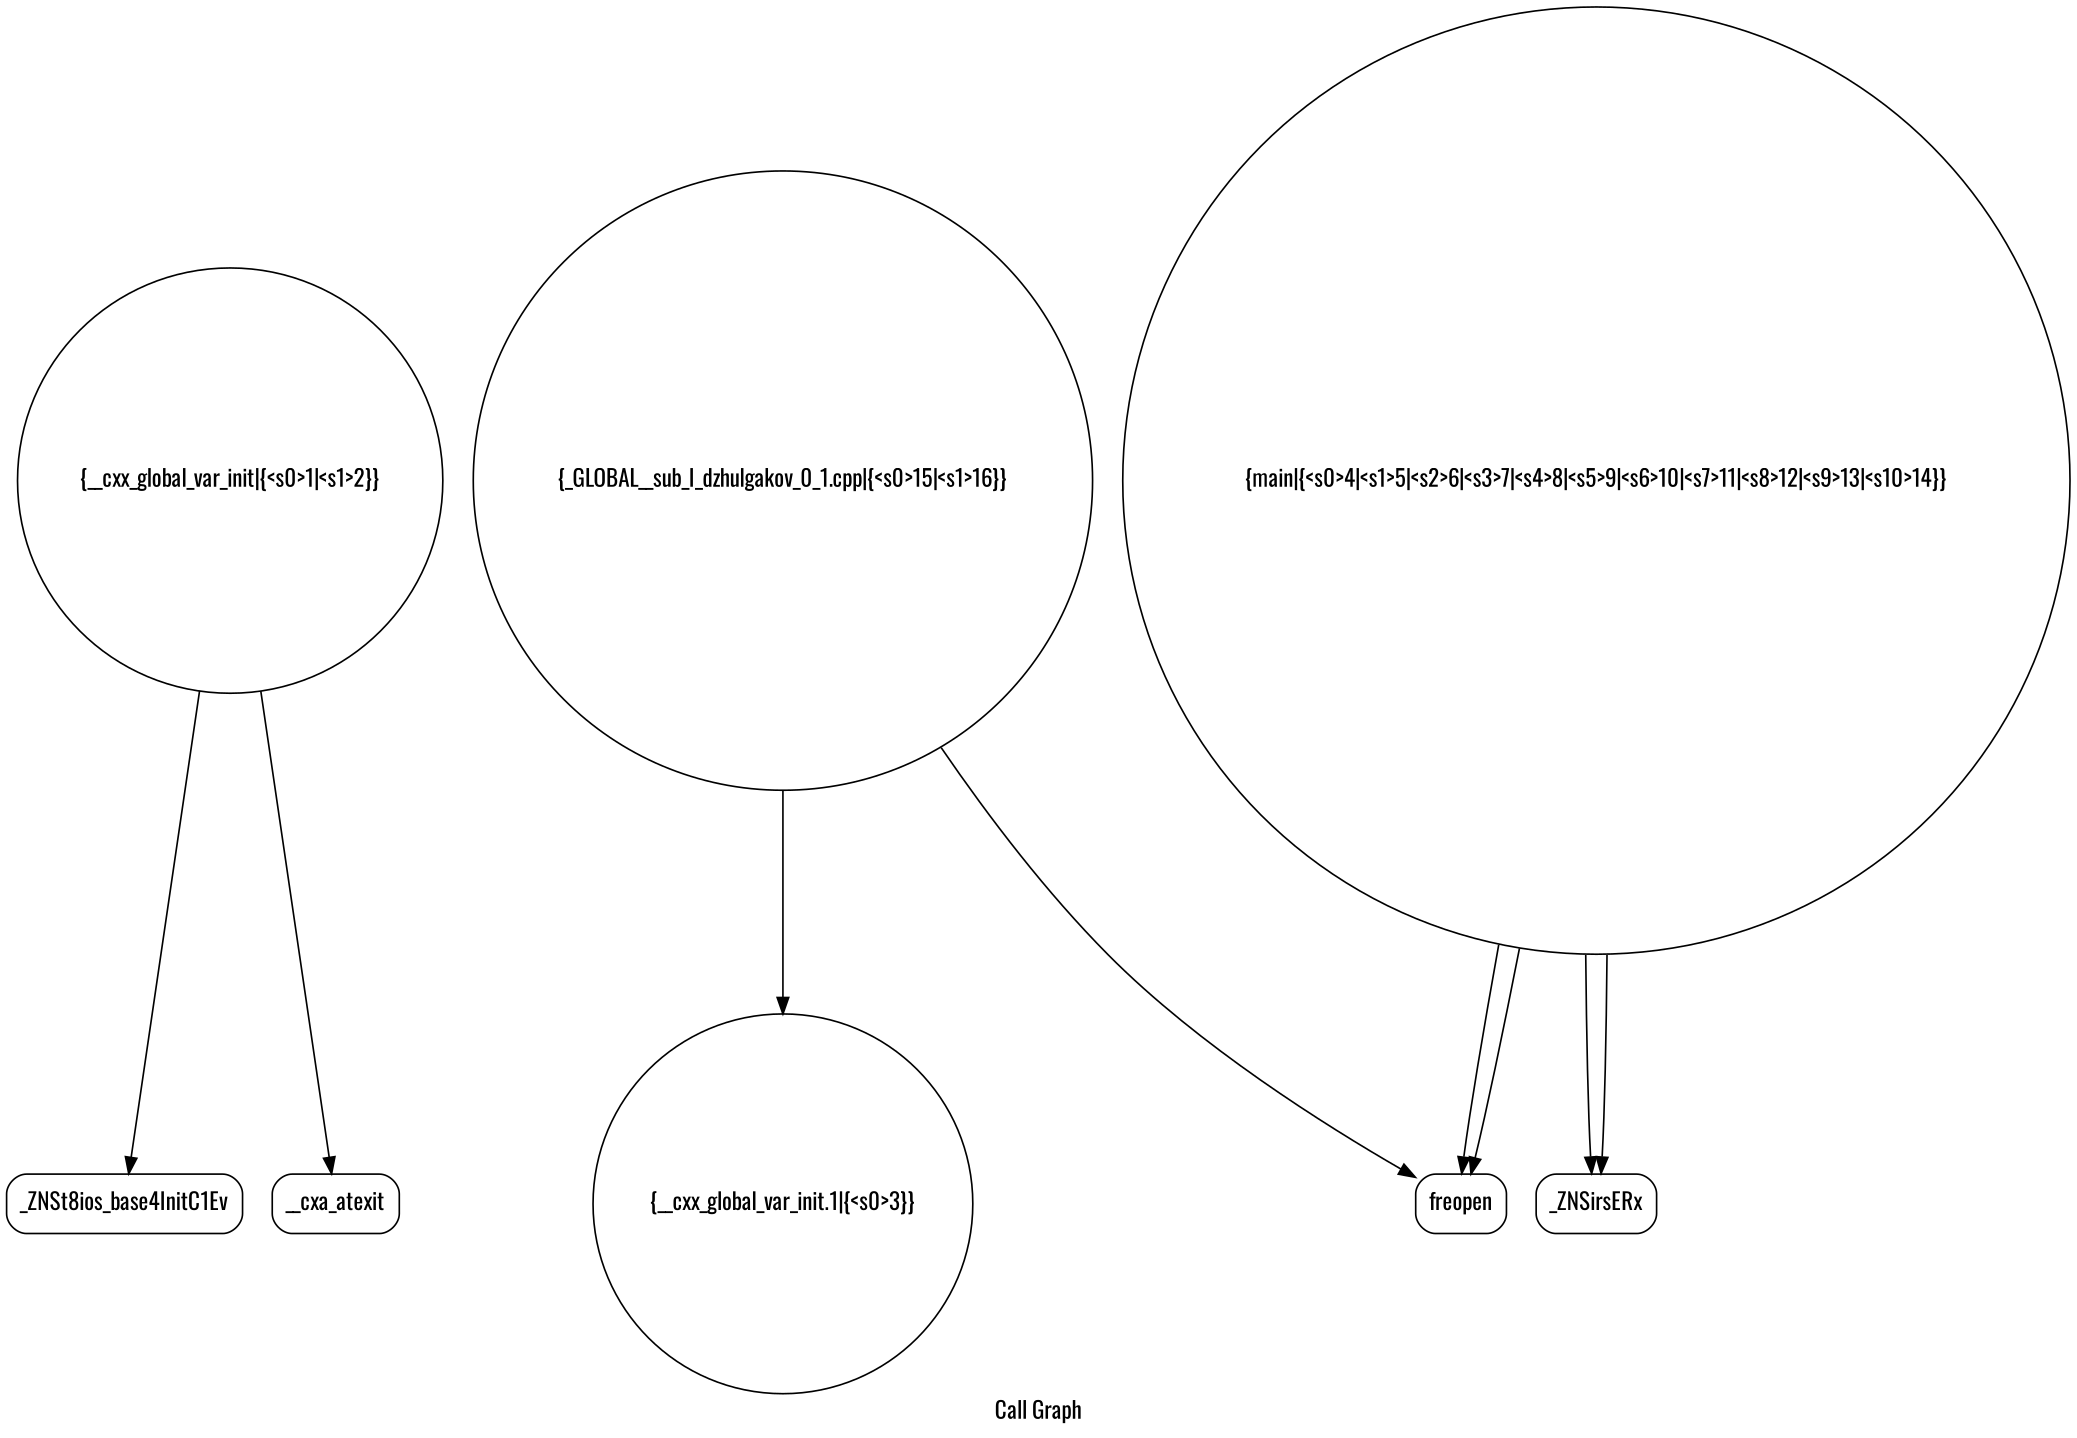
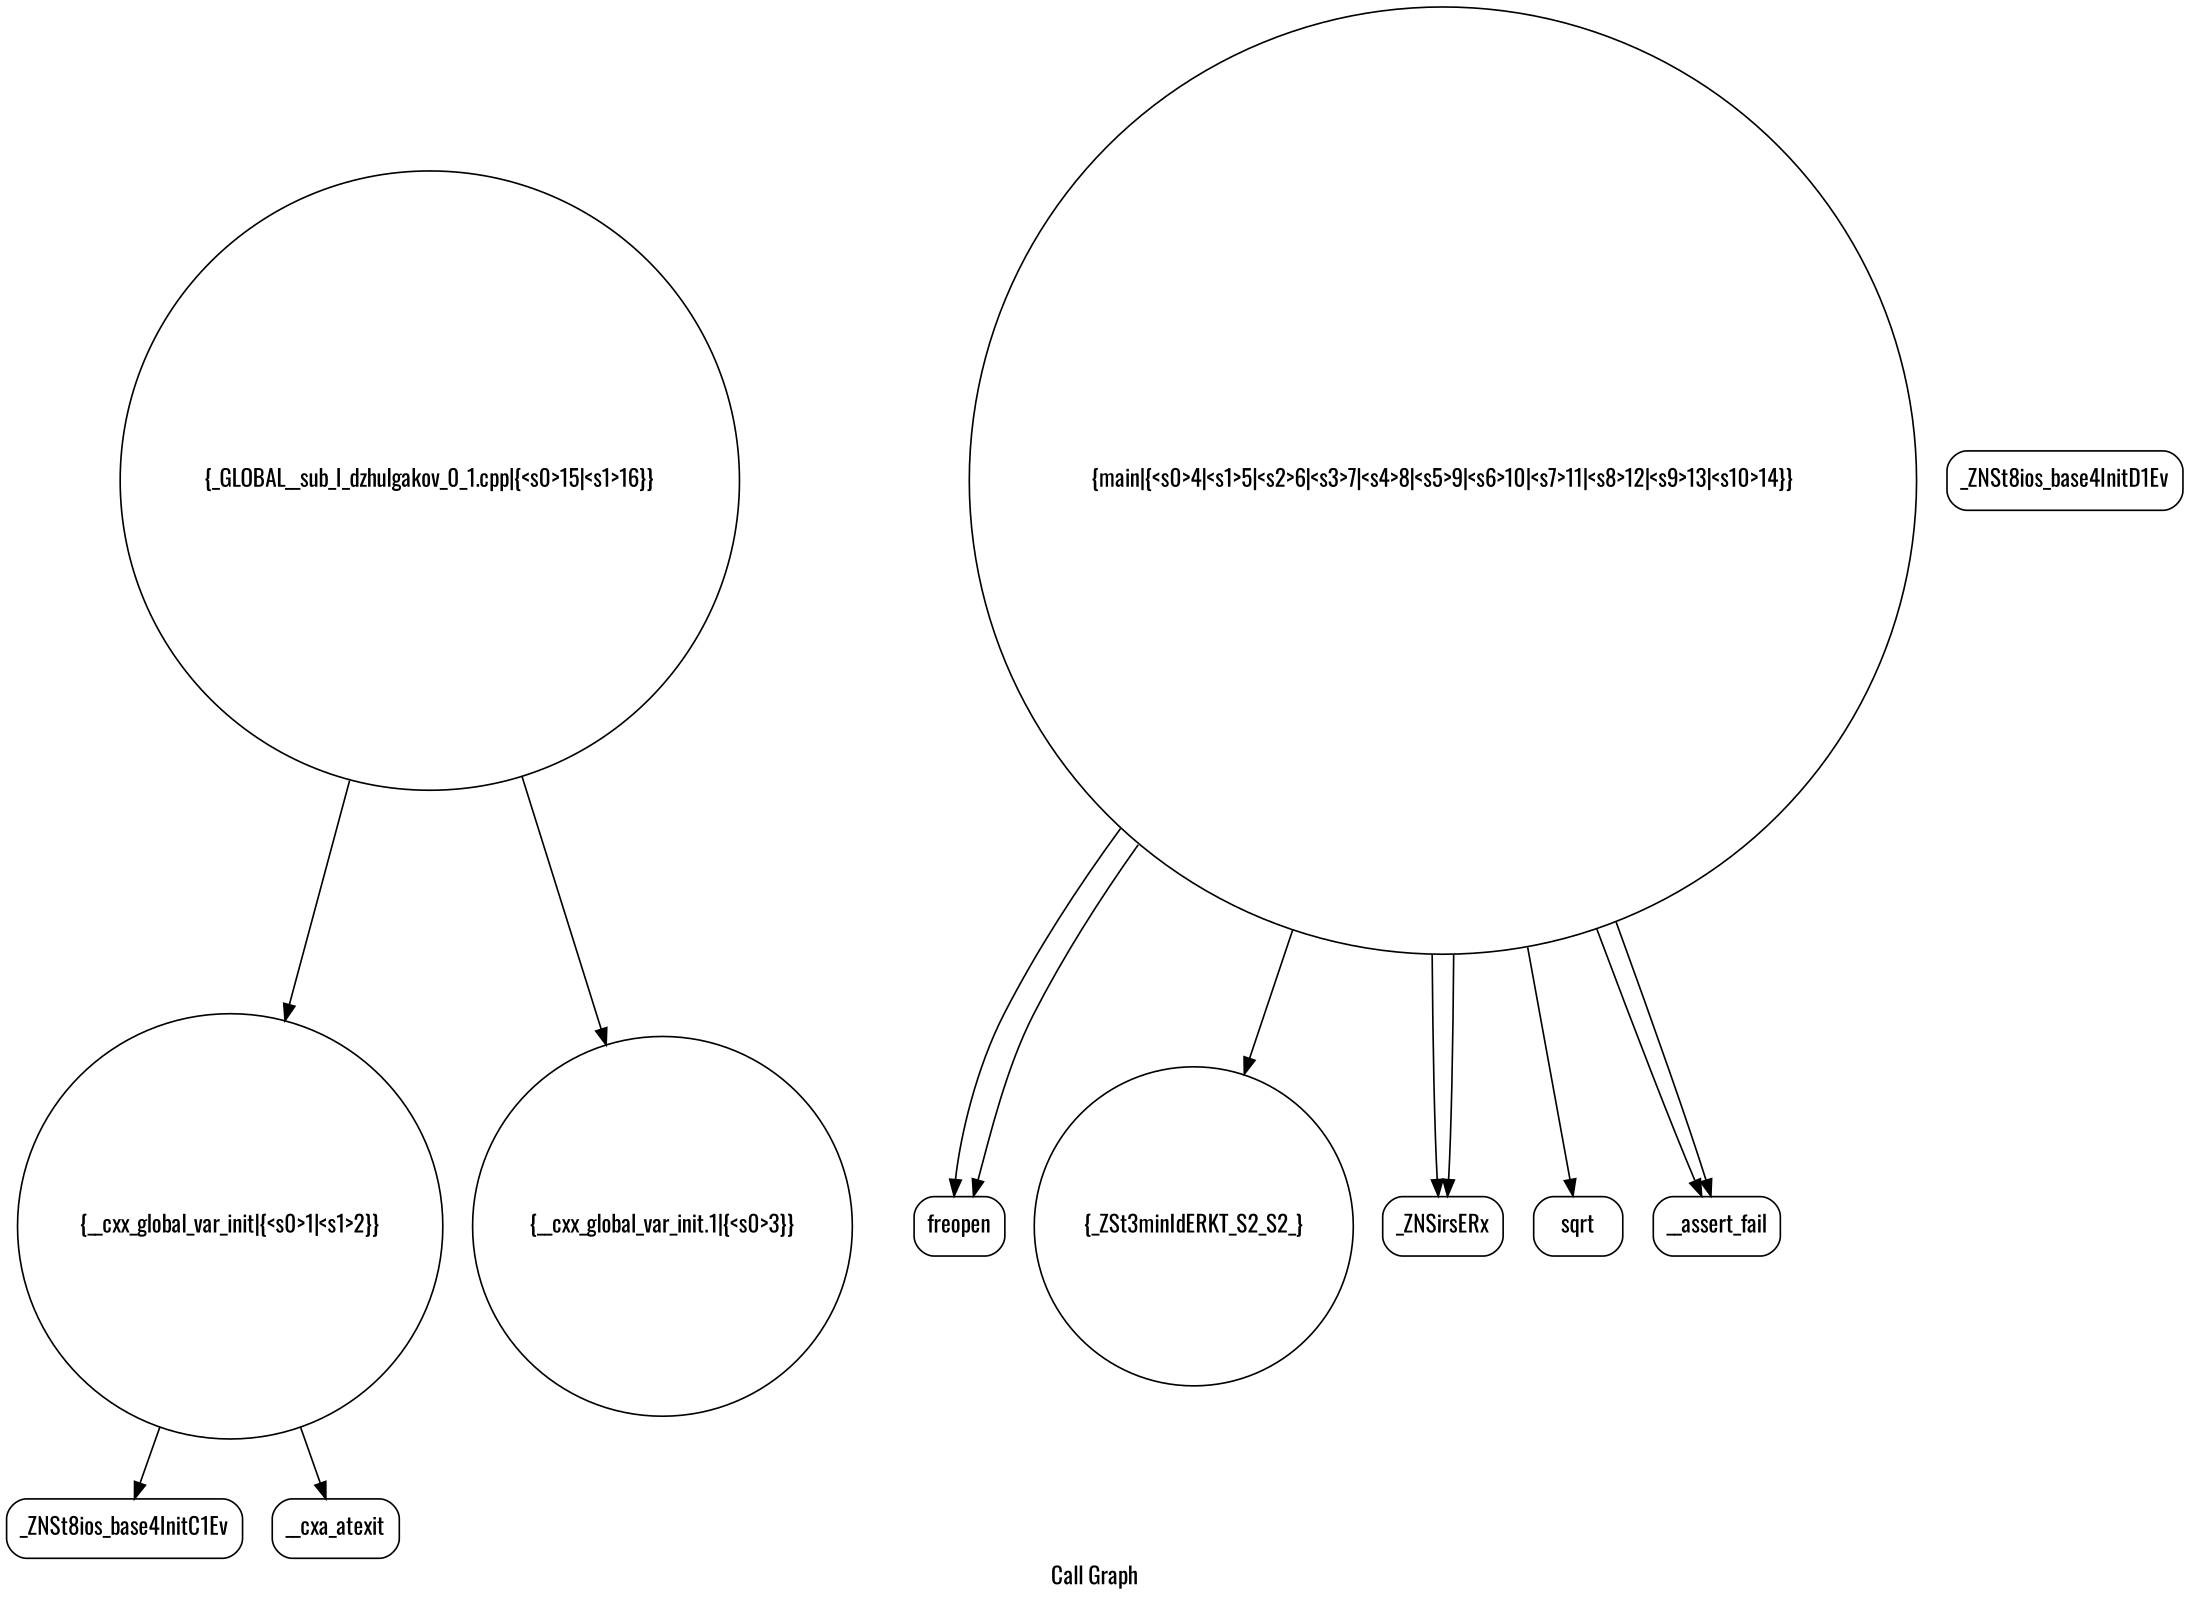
none -> (2065, 481)
(1143, 988) -> (320, 892)
none -> (1194, 1226)
none -> (1578, 1226)
none -> (1717, 1226)
